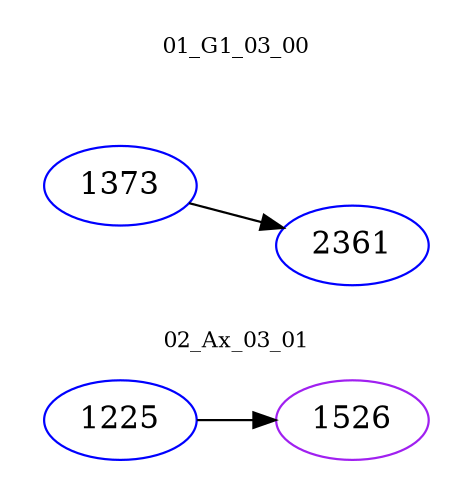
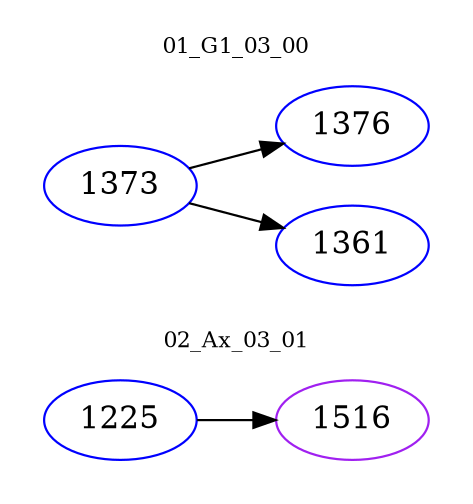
none -> (352, 126)
(352, 245) -> (352, 245)
(352, 420) -> (352, 420)
